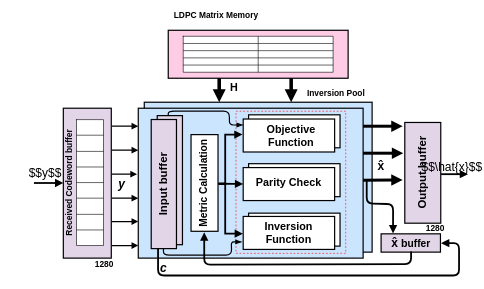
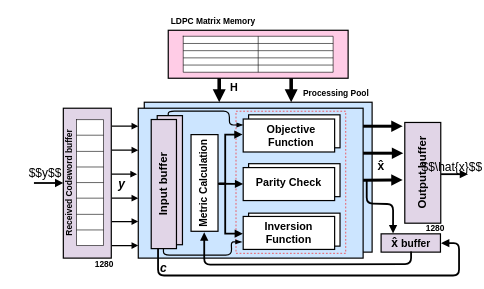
(216, 15) -> (213, 21)
(336, 93) -> (336, 93)
